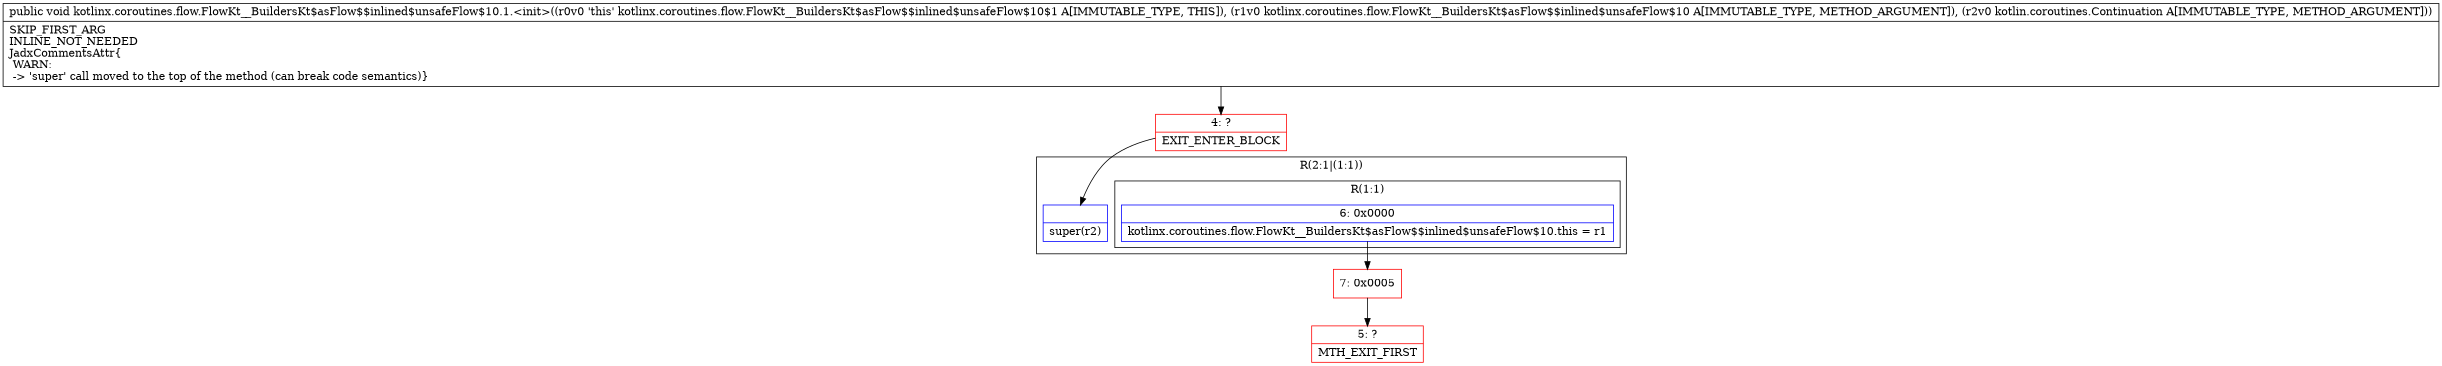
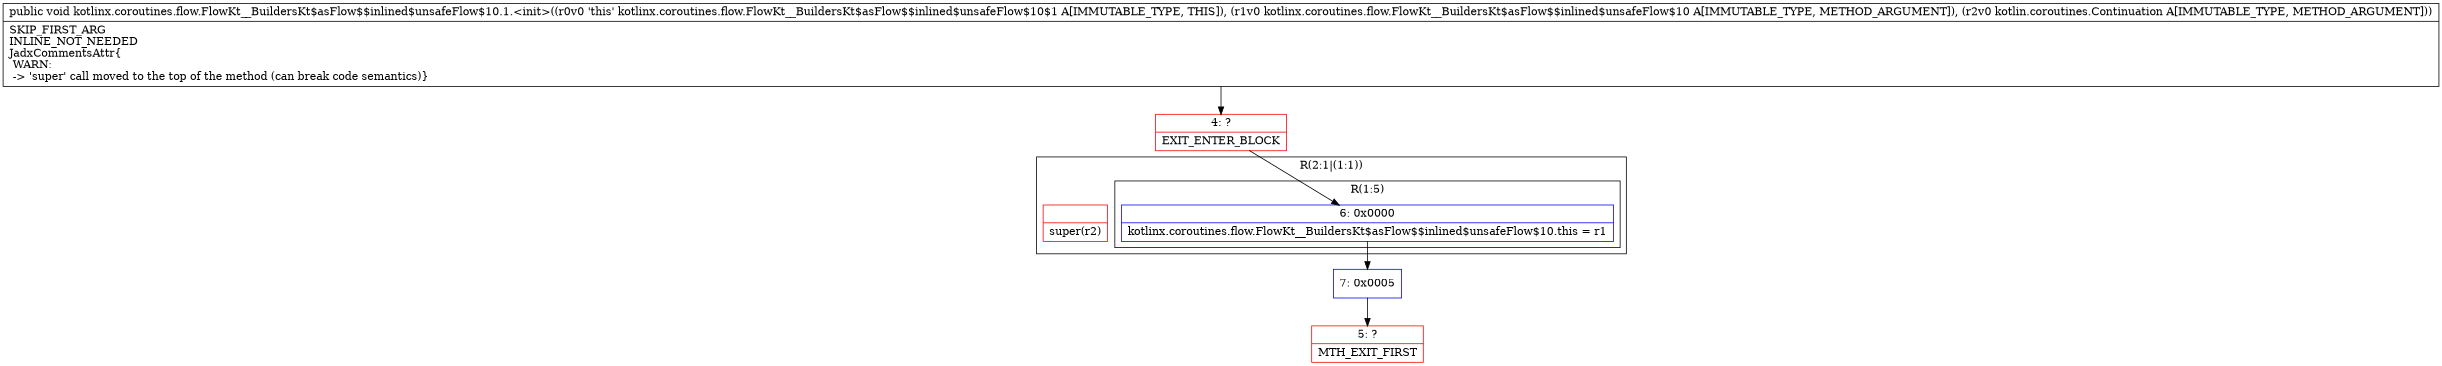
(1105, 163) -> (1291, 176)
(1367, 190) -> (1367, 190)
(1075, 223) -> (1075, 223)
(1367, 284) -> (1367, 284)
